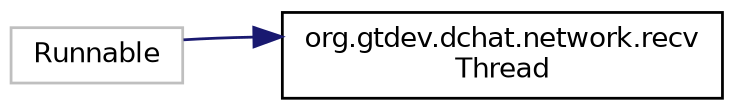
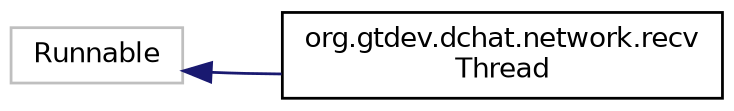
(218, 38) -> (246, 73)
